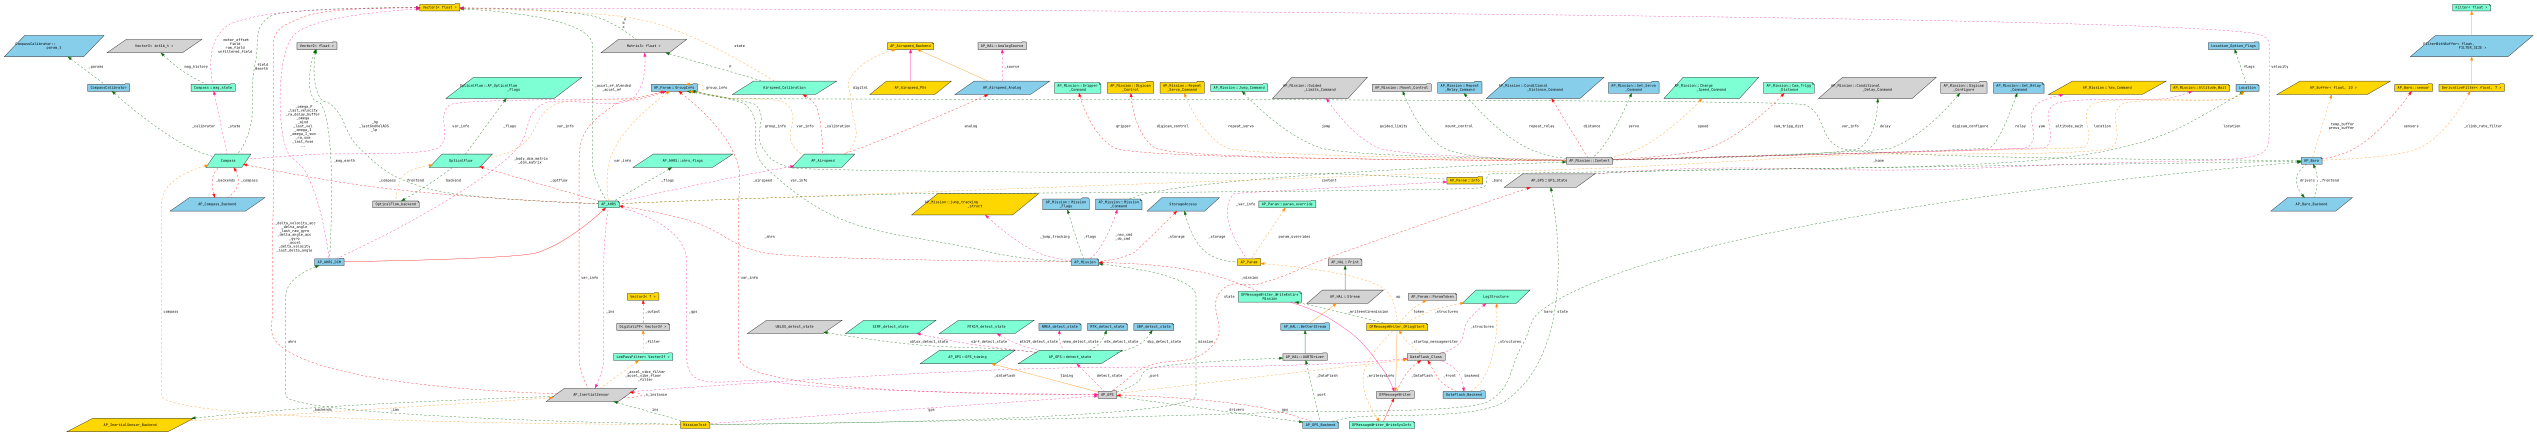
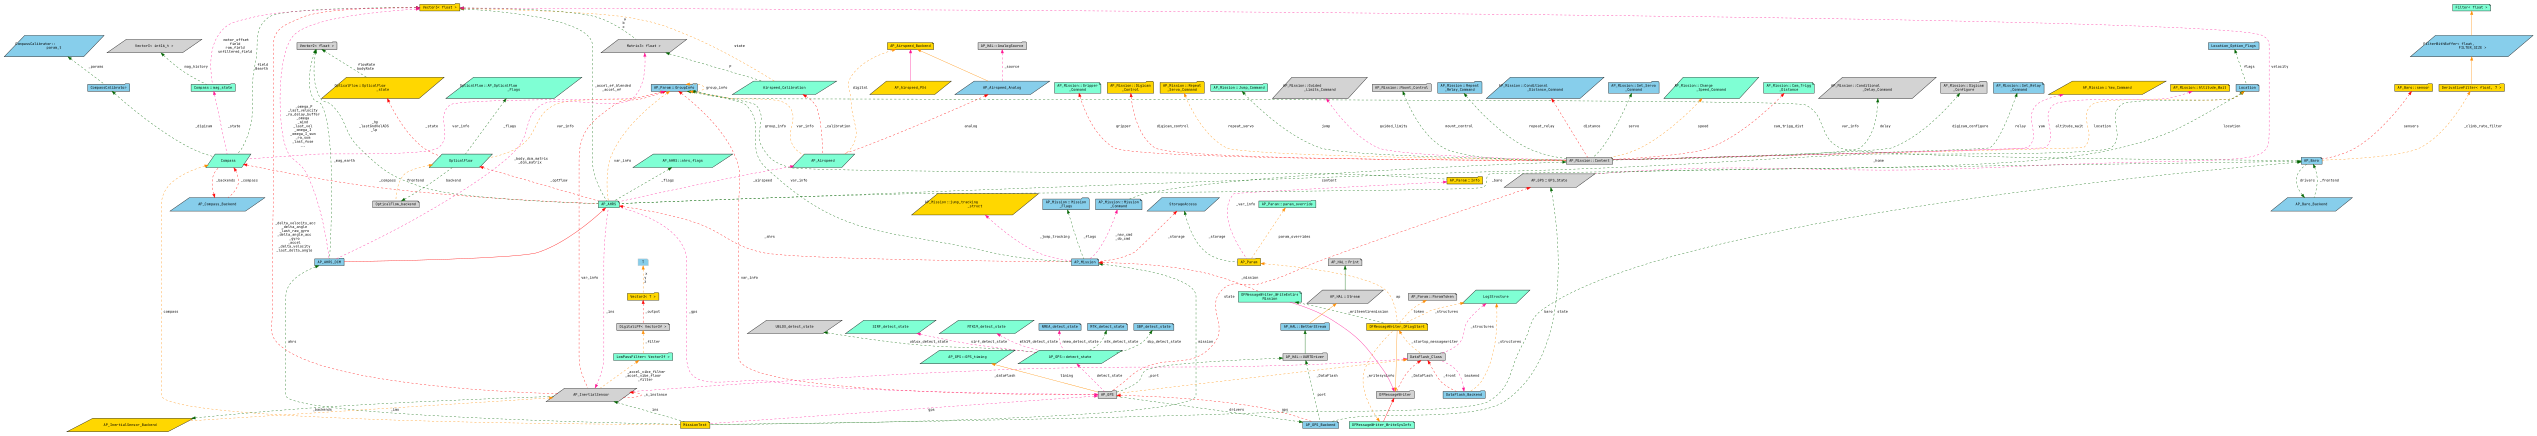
none -> (383, 88)
(2334, 88) -> none
(203, 126) -> (203, 126)
(1450, 173) -> (1450, 173)
none -> (643, 262)
